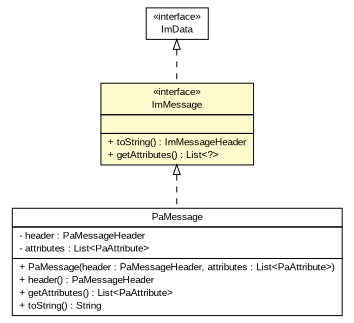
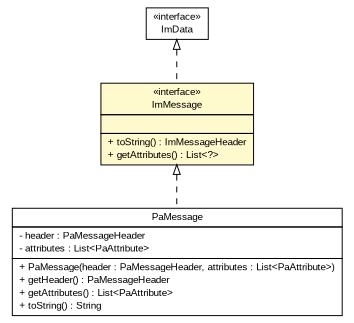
(87, 280) -> (95, 280)
